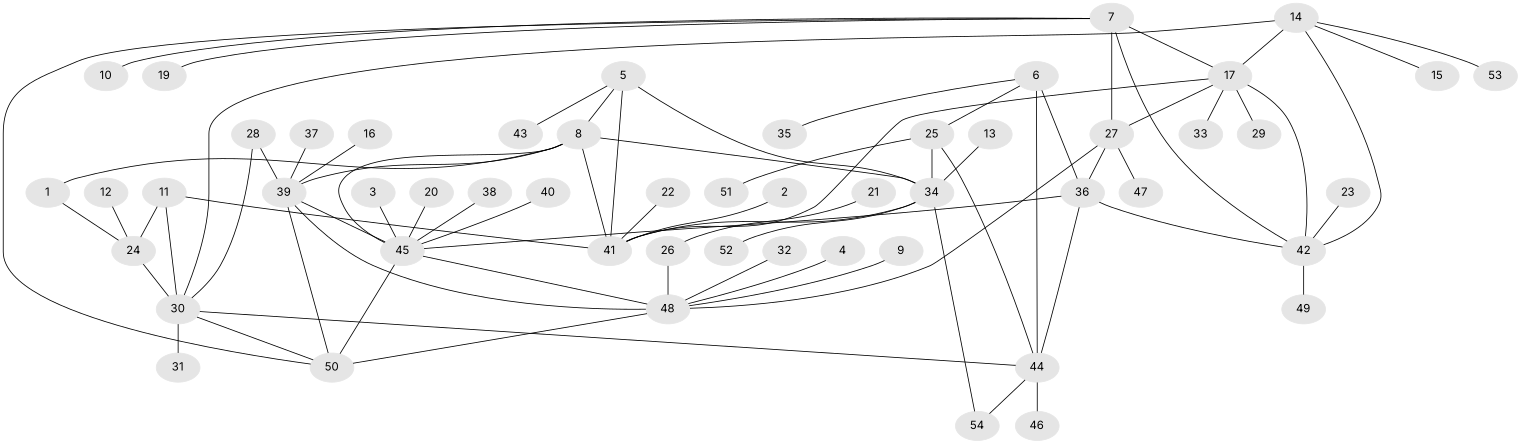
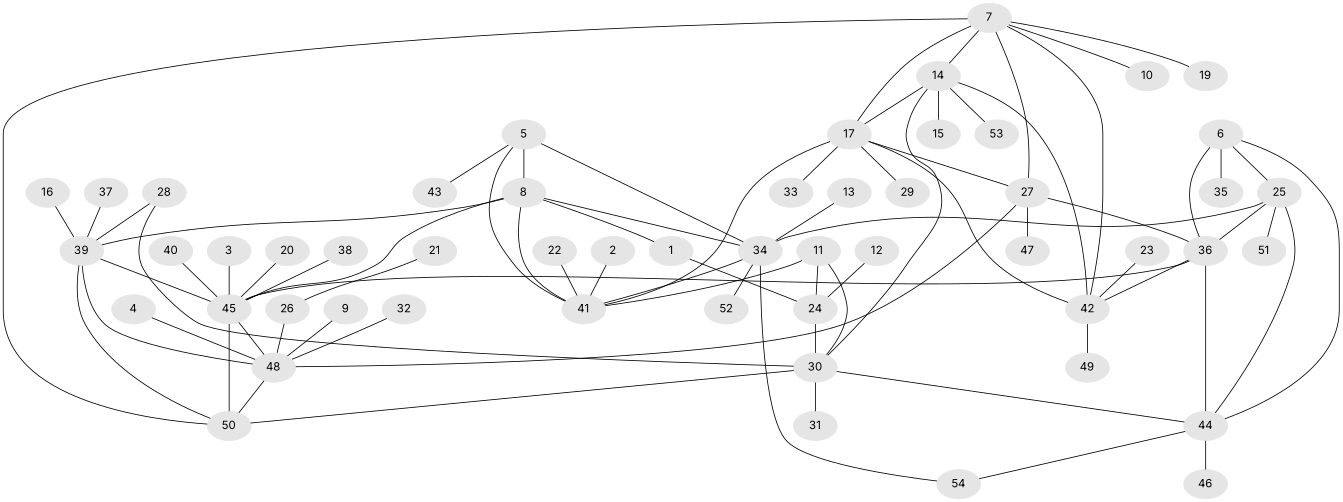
none -> (964, 47)
none -> (1242, 222)
